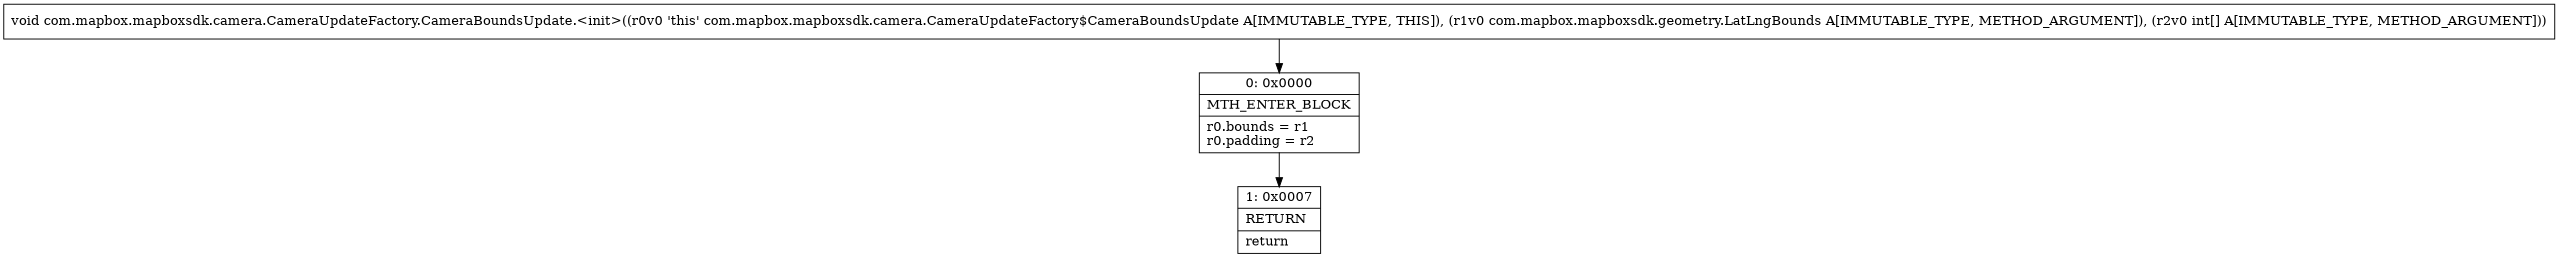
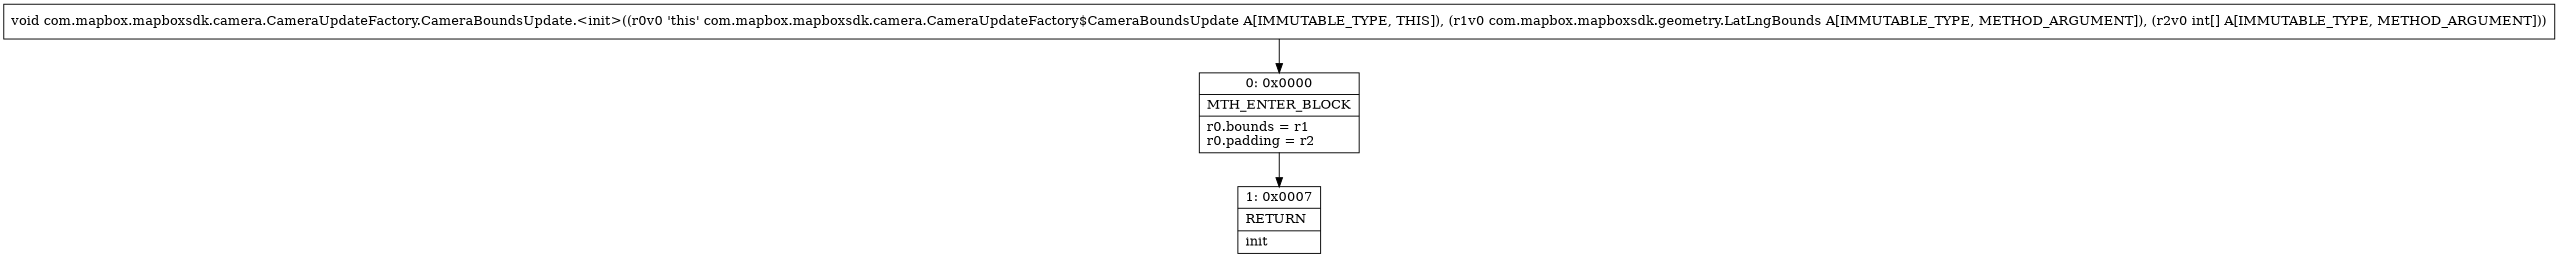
(1267, 242) -> (1257, 242)
